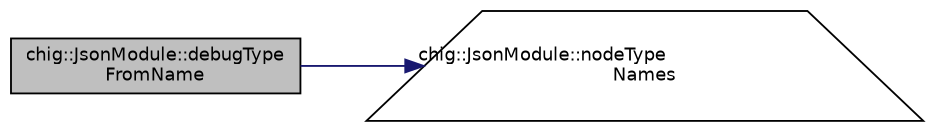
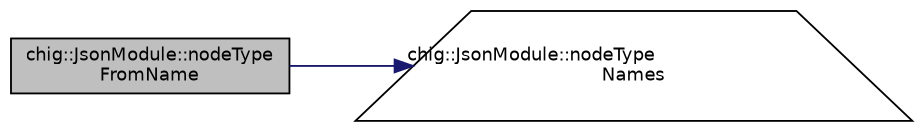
(156, 66) -> (150, 66)
